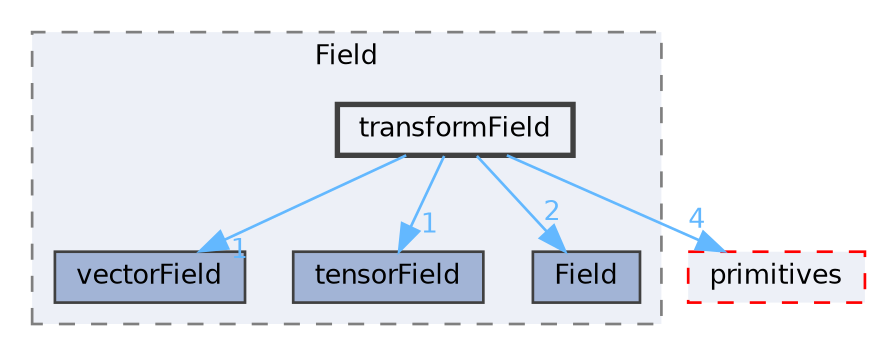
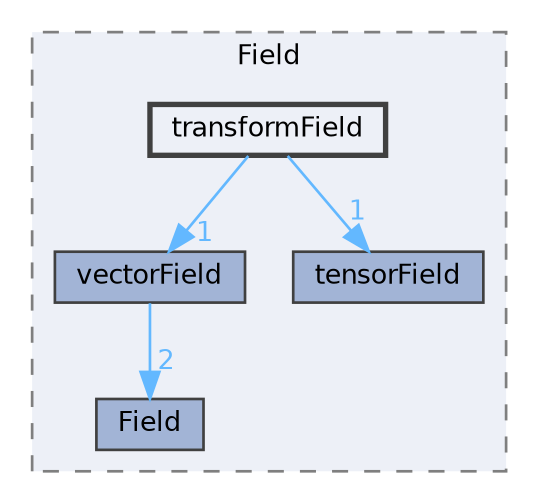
(512, 194) -> (150, 338)
(777, 277) -> none
